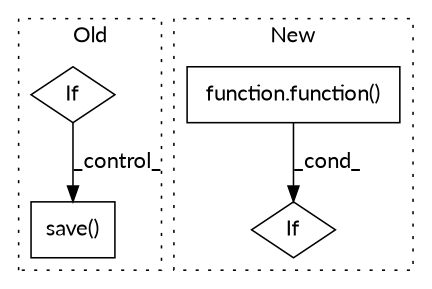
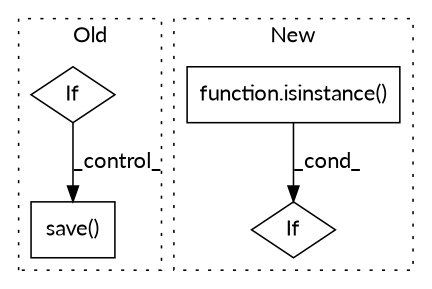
(293, 95) -> (293, 95)
